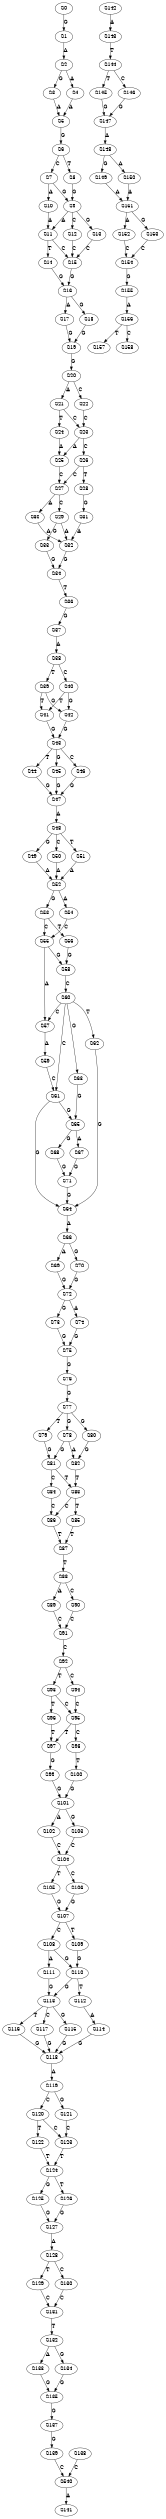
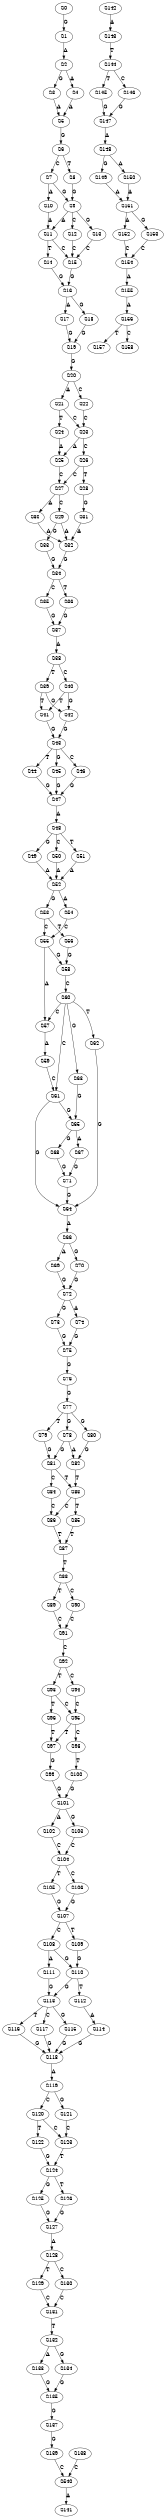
(129, 277) -> (129, 277)
none -> (44, 602)
(60, 1591) -> (60, 1591)
(48, 2157) -> (48, 2157)
